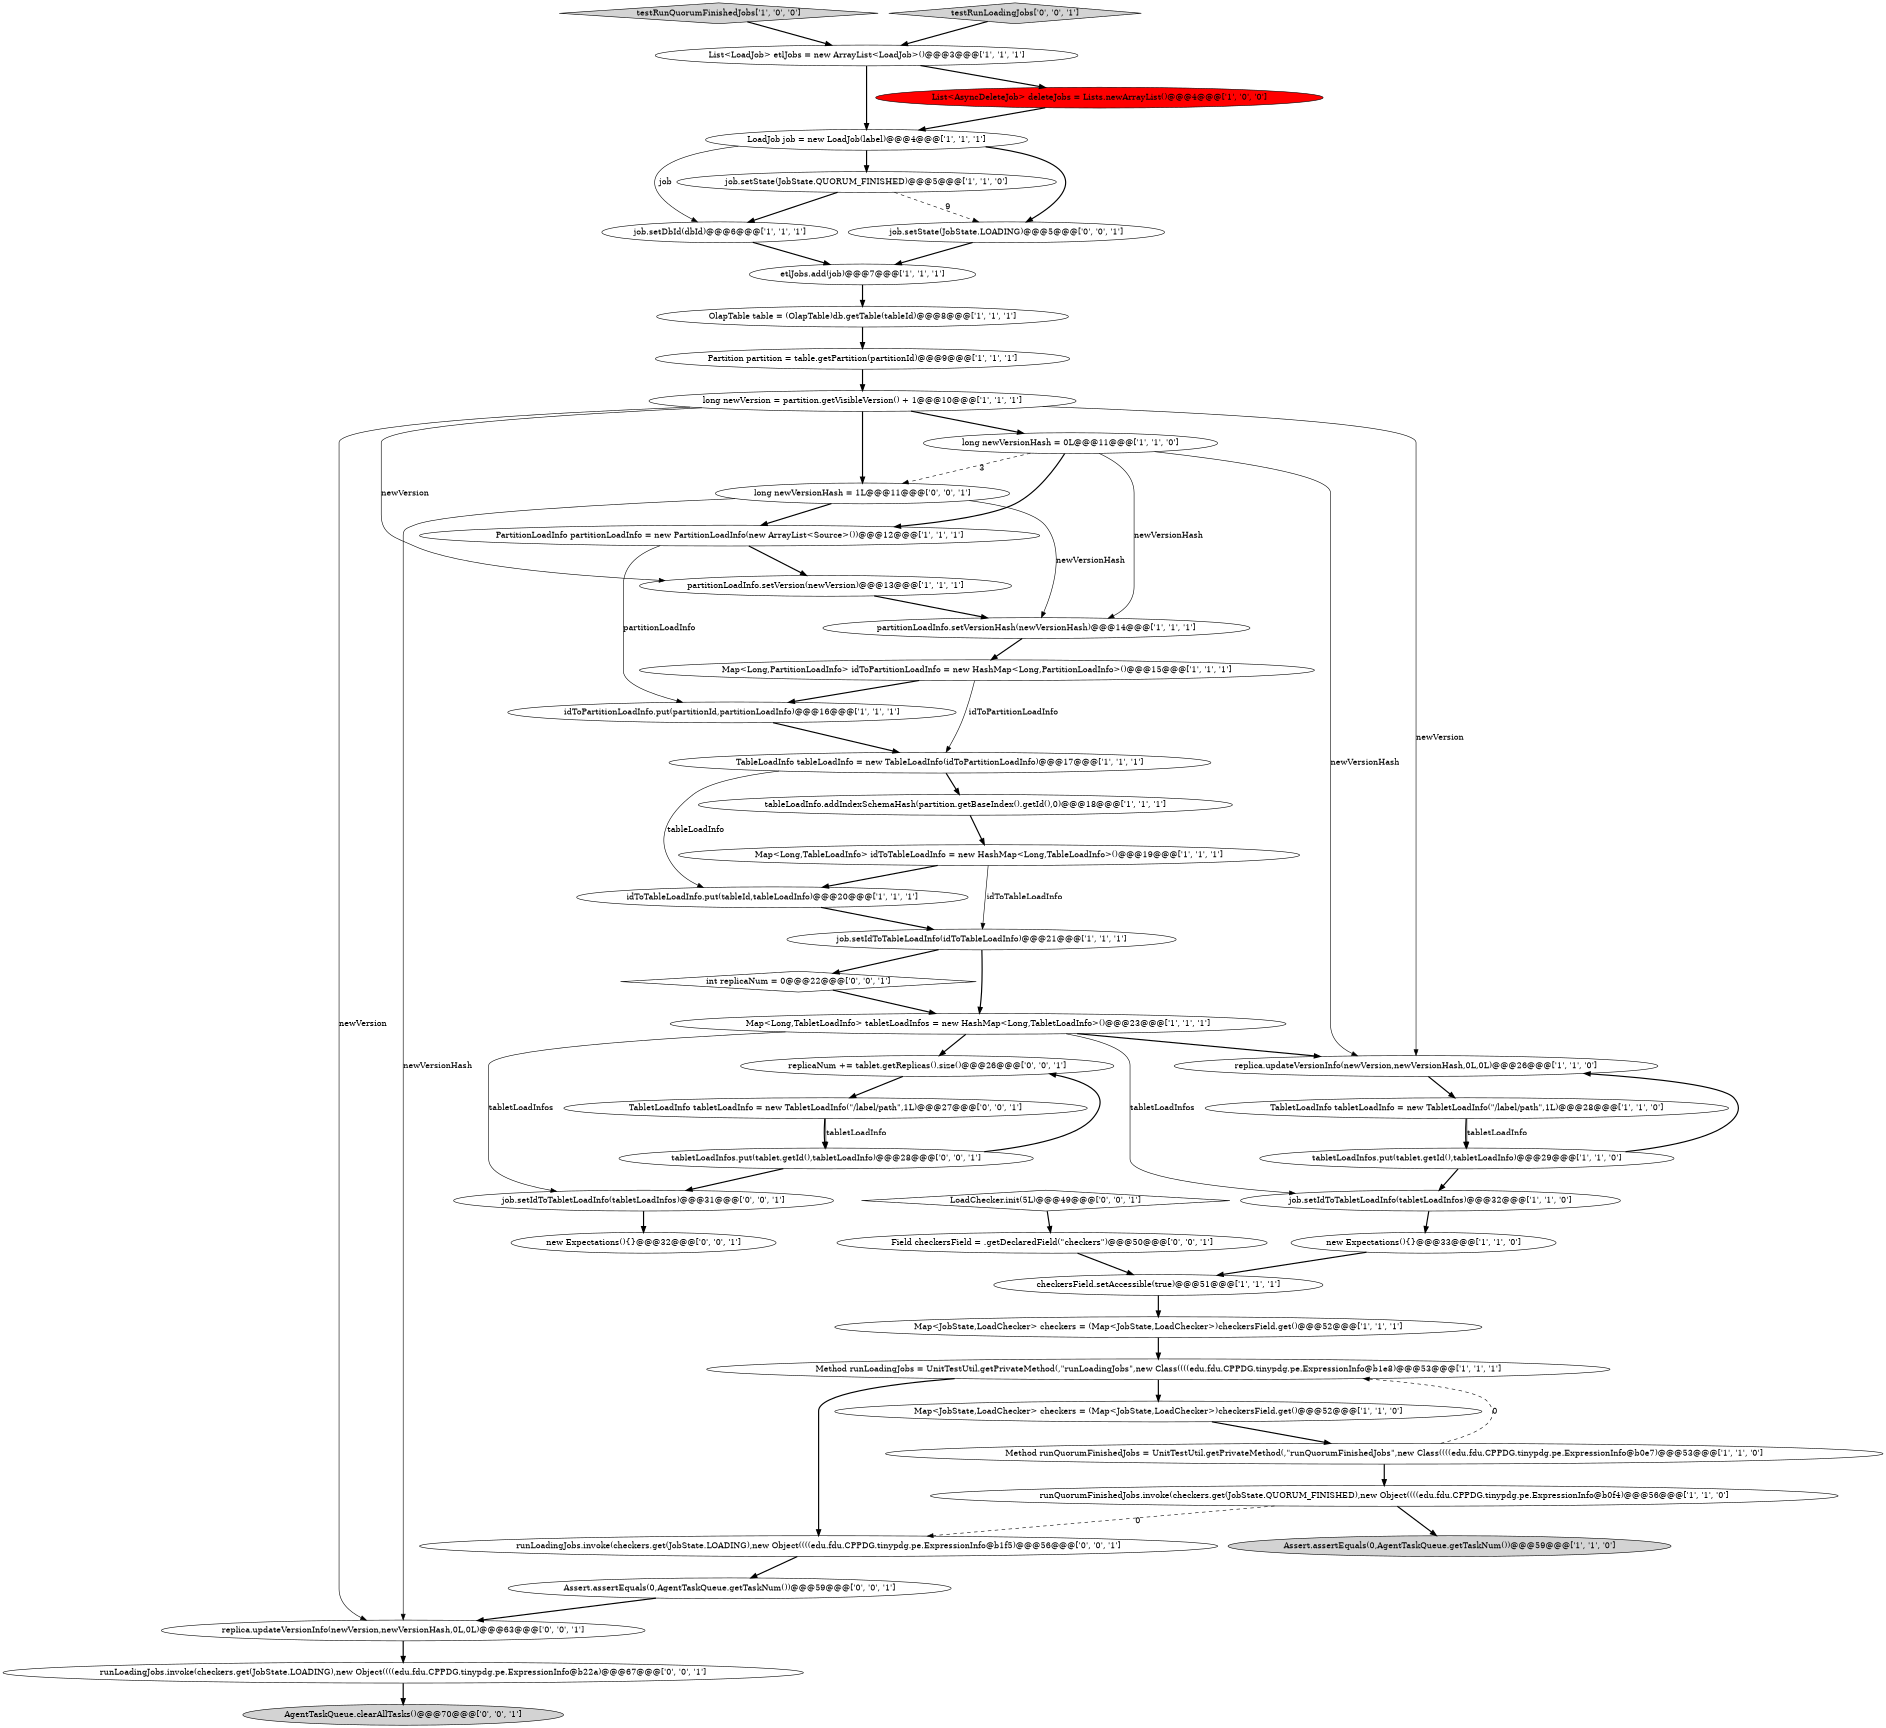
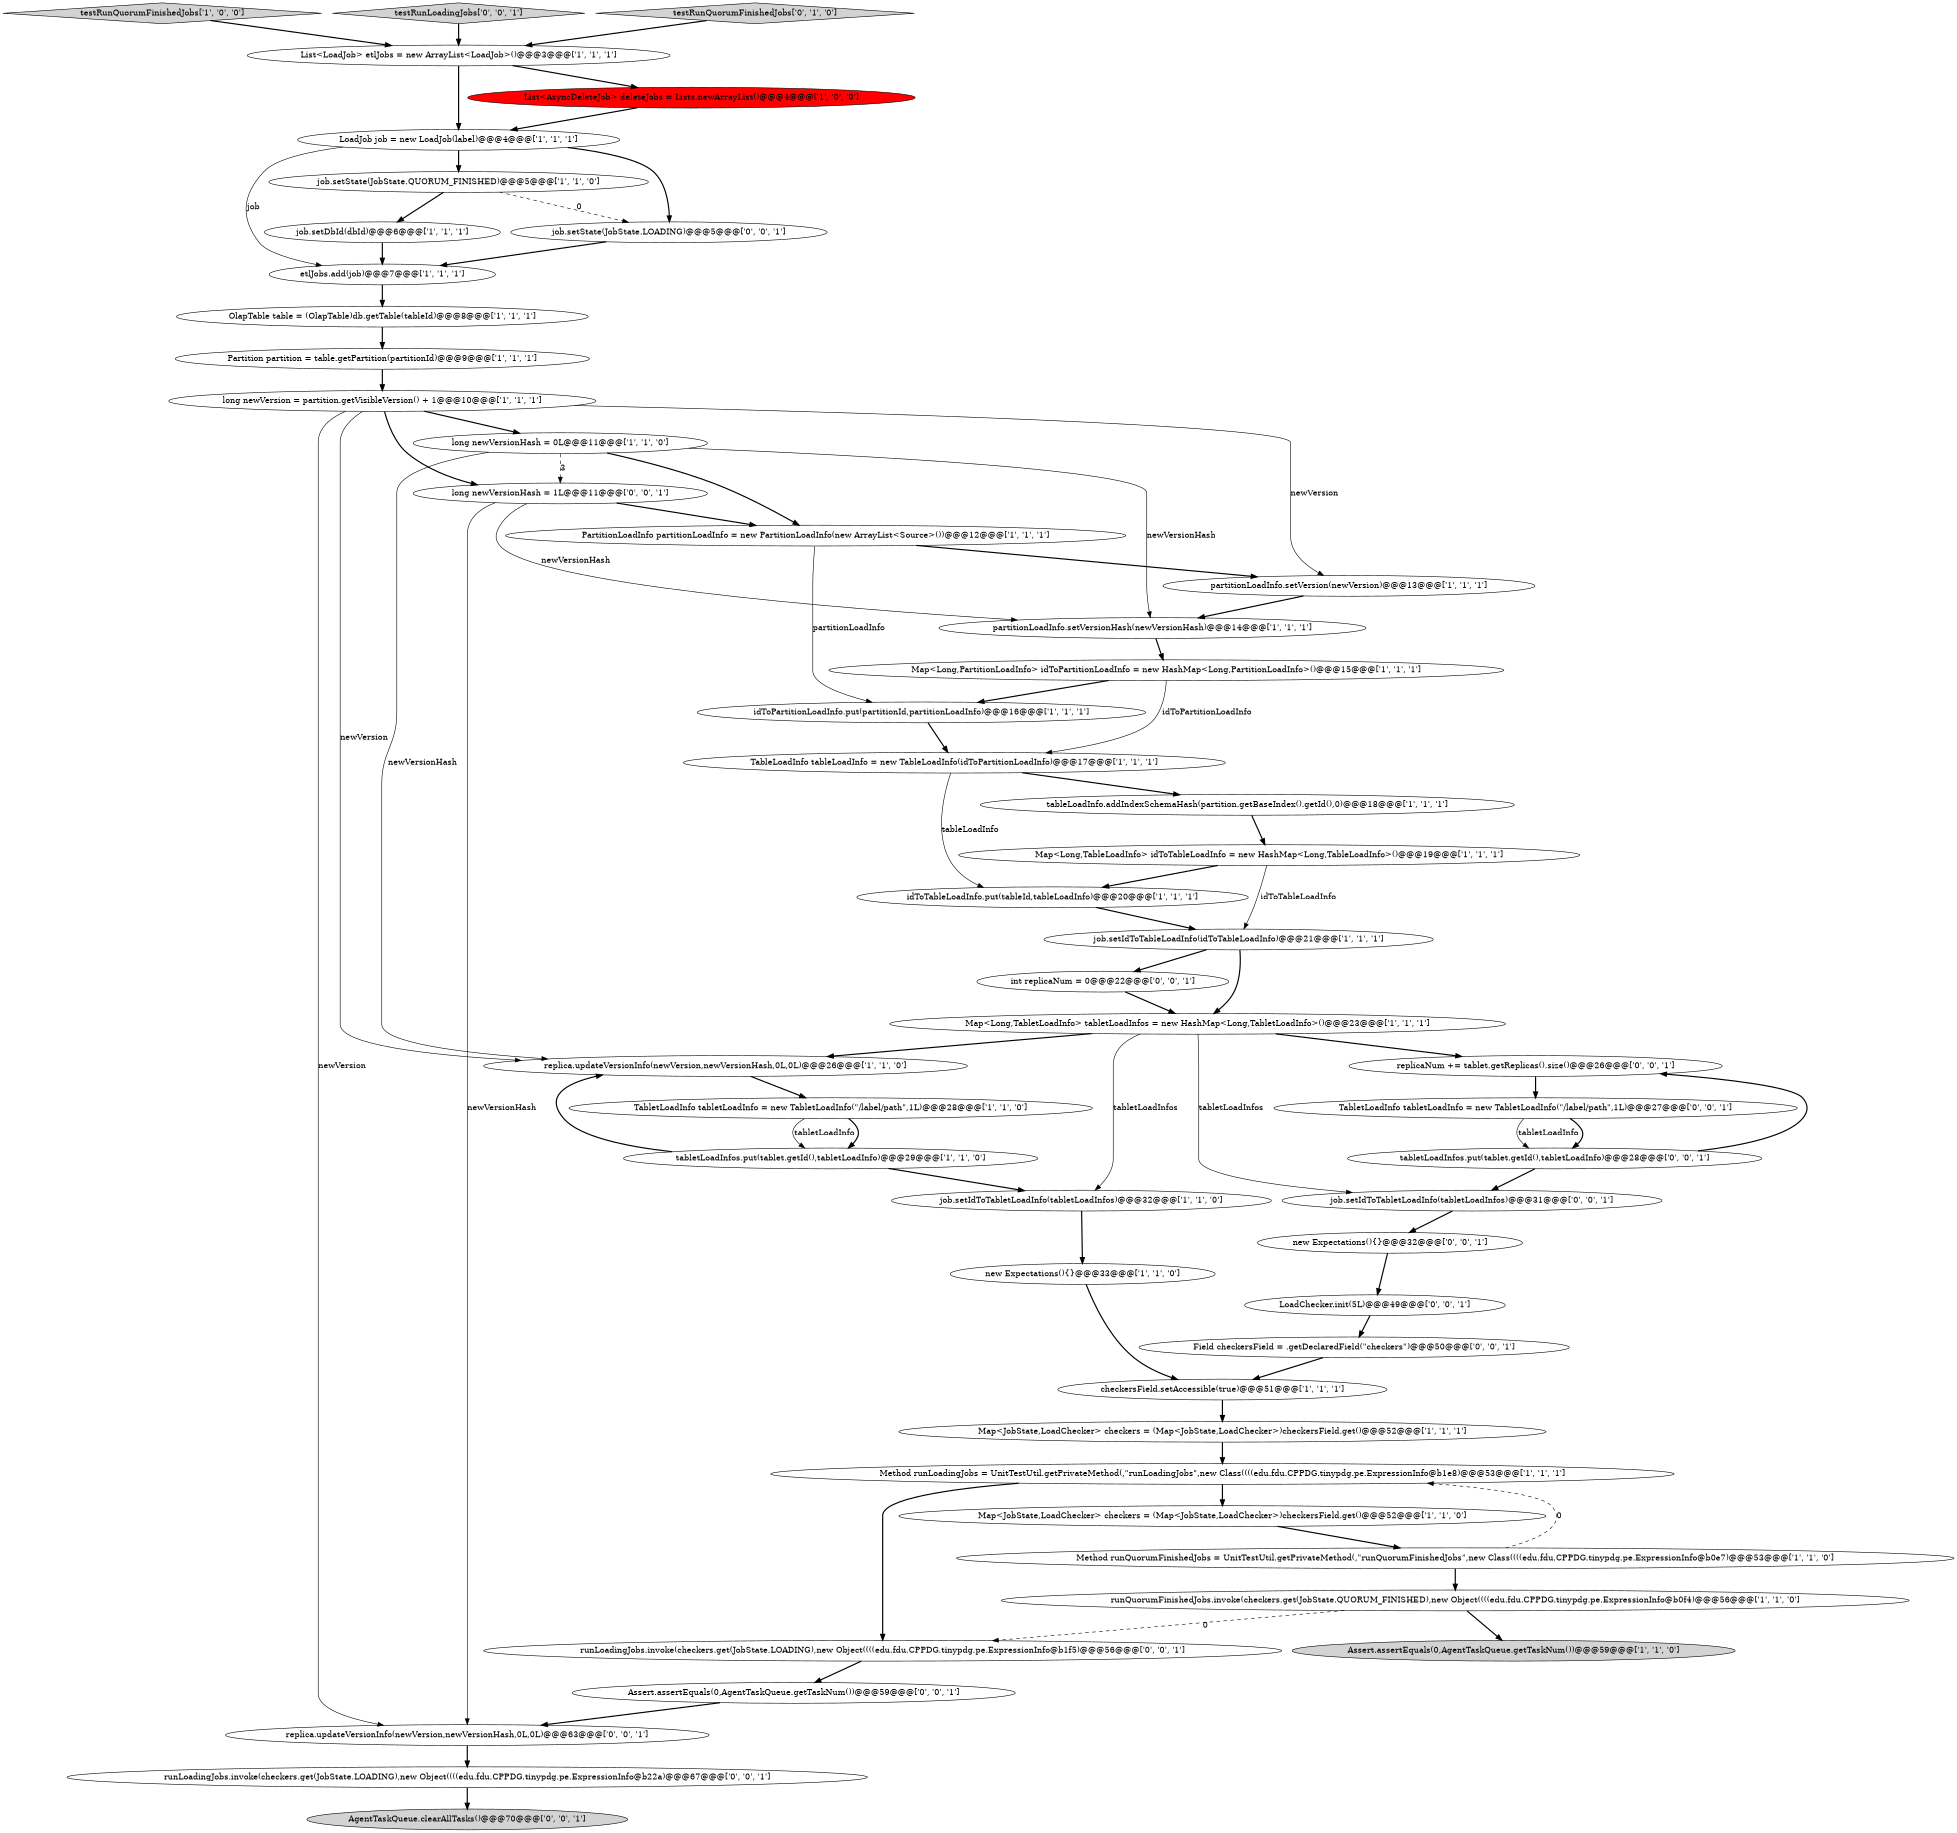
none -> (755, 13)
(666, 166) -> (249, 195)
(948, 207) -> (579, 207)
(798, 982) -> (1103, 982)
(1046, 1201) -> (1375, 1305)
none -> (1383, 1271)
